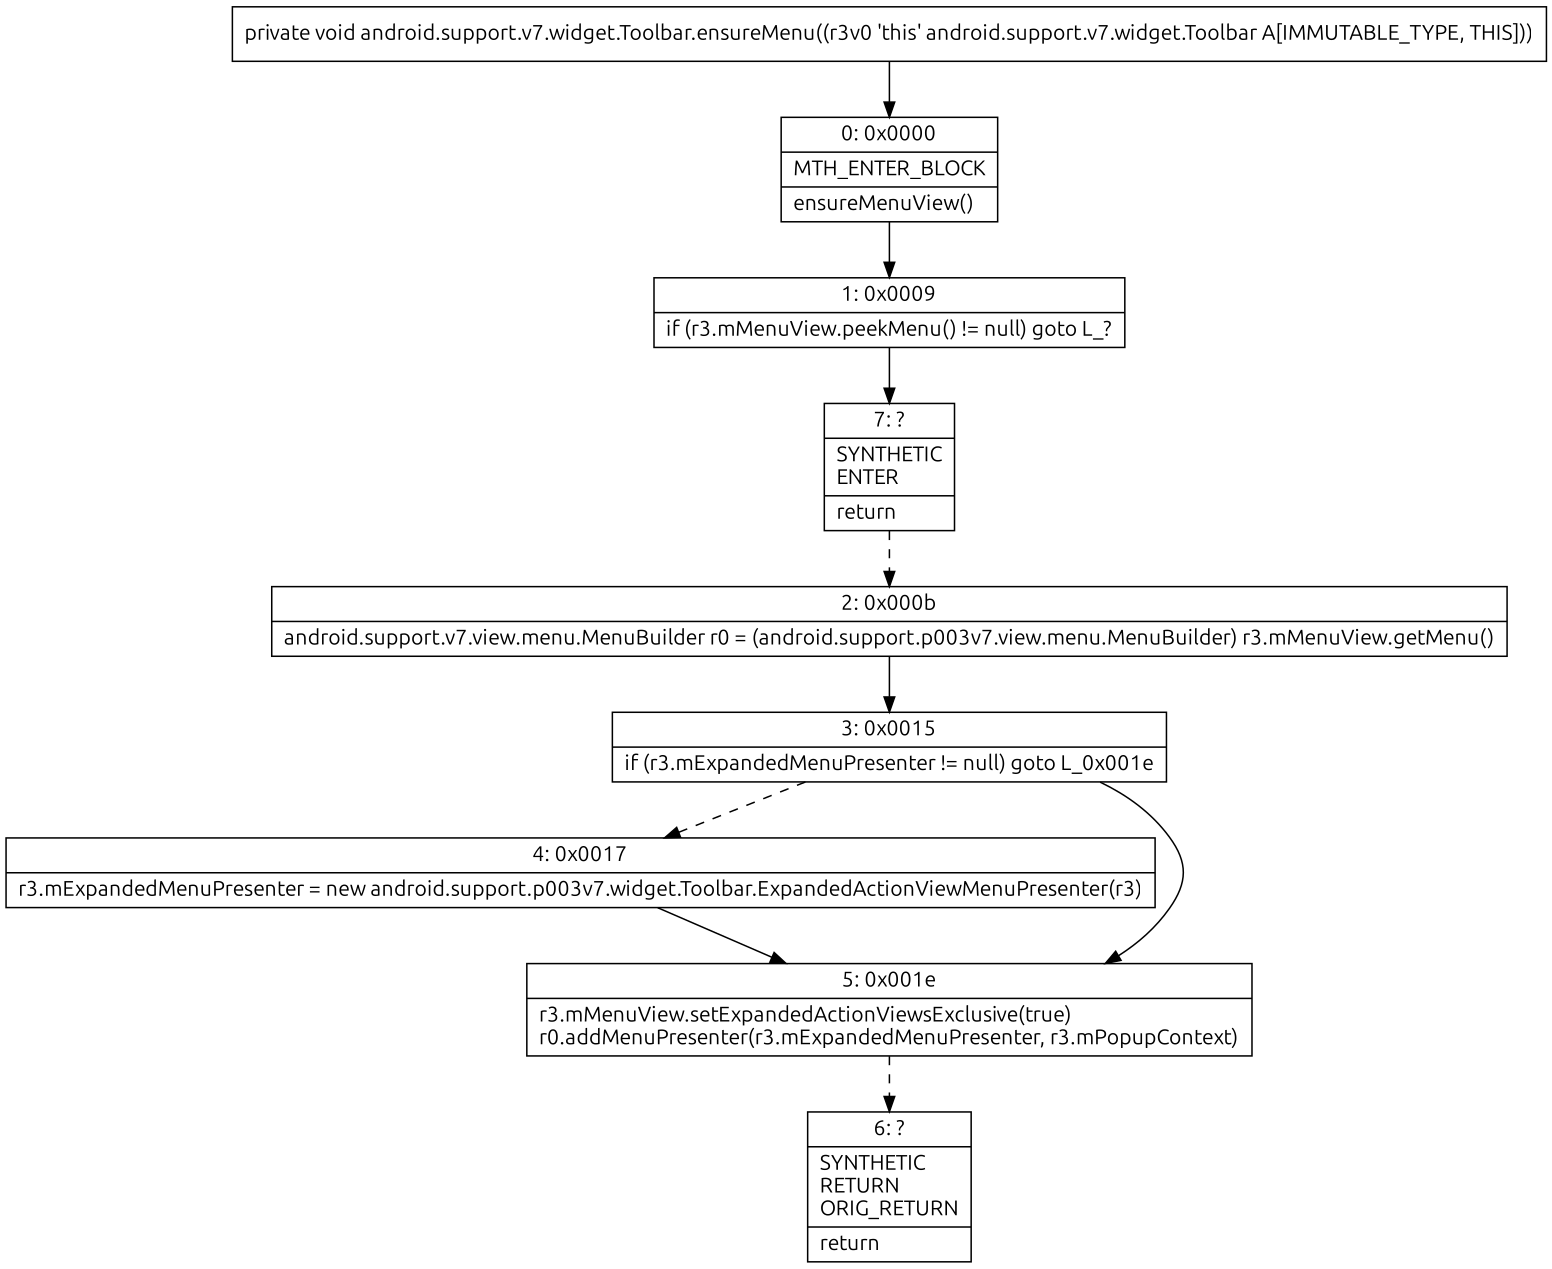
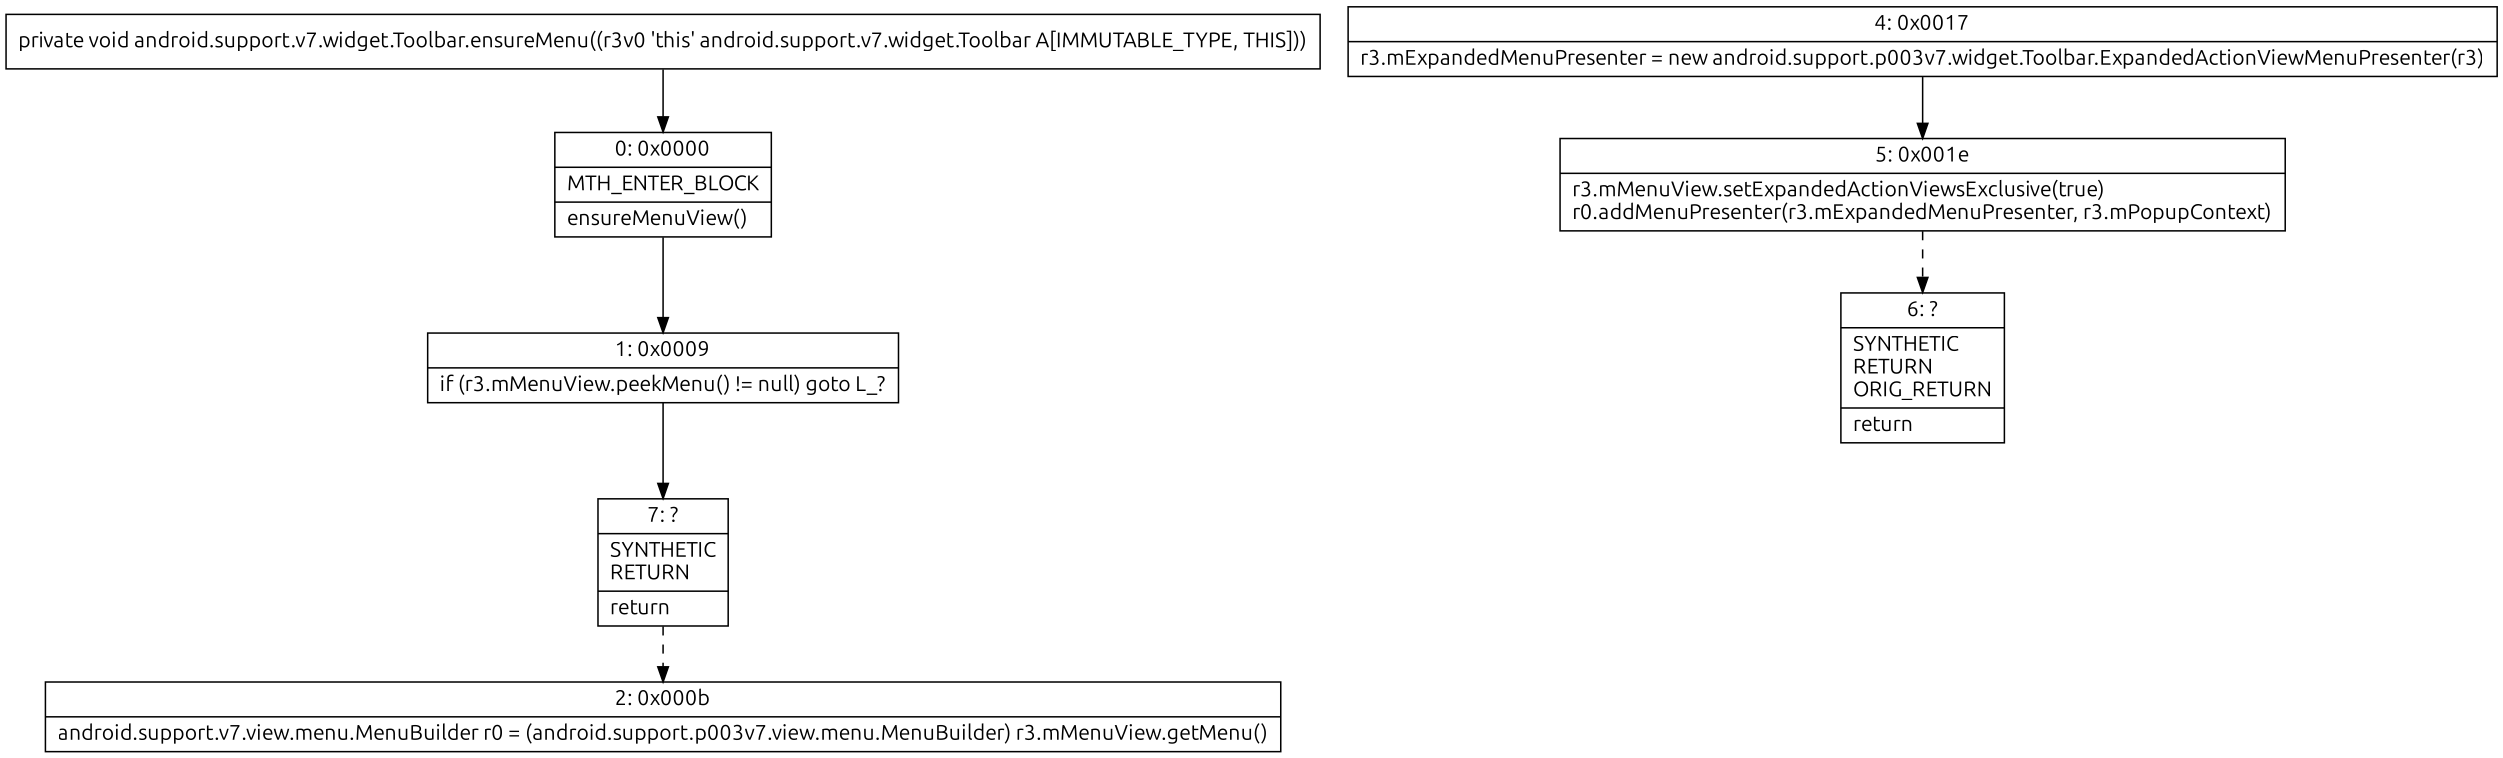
(868, 478) -> (650, 573)
(889, 747) -> none
